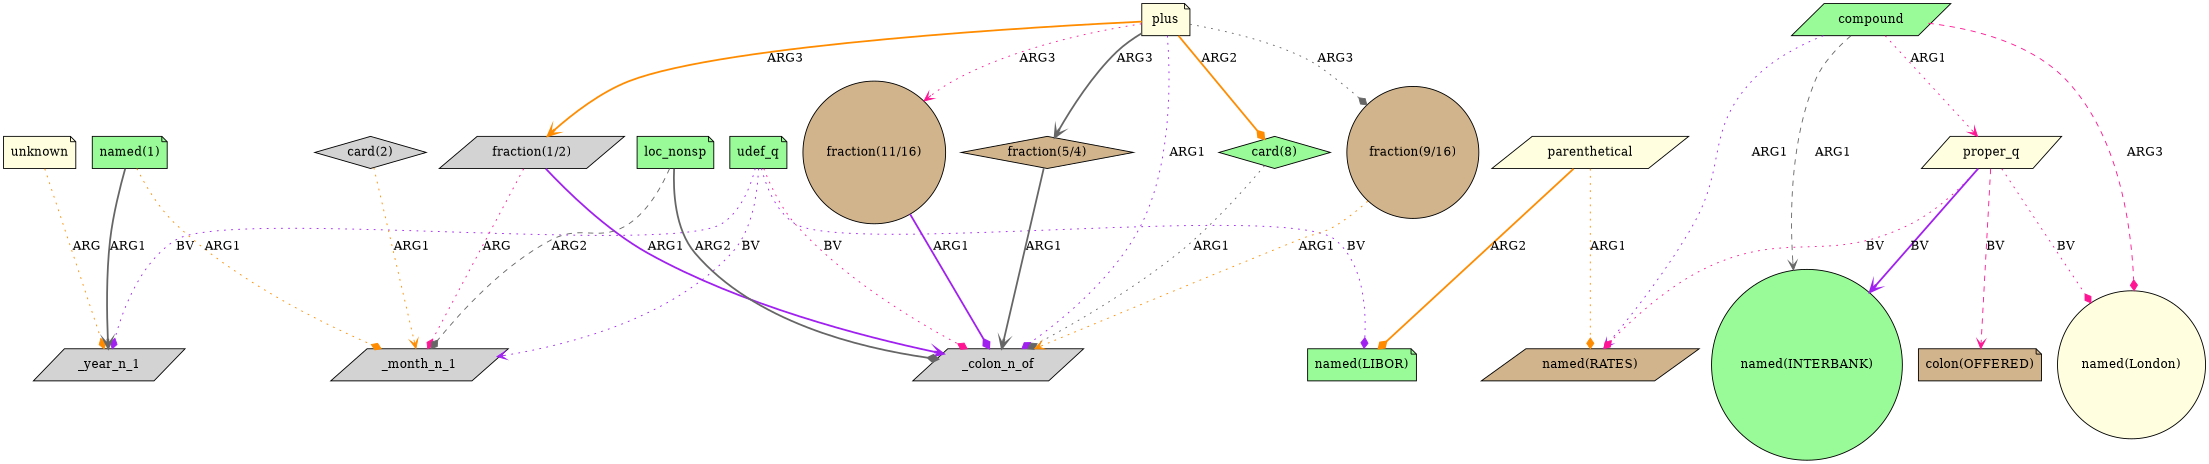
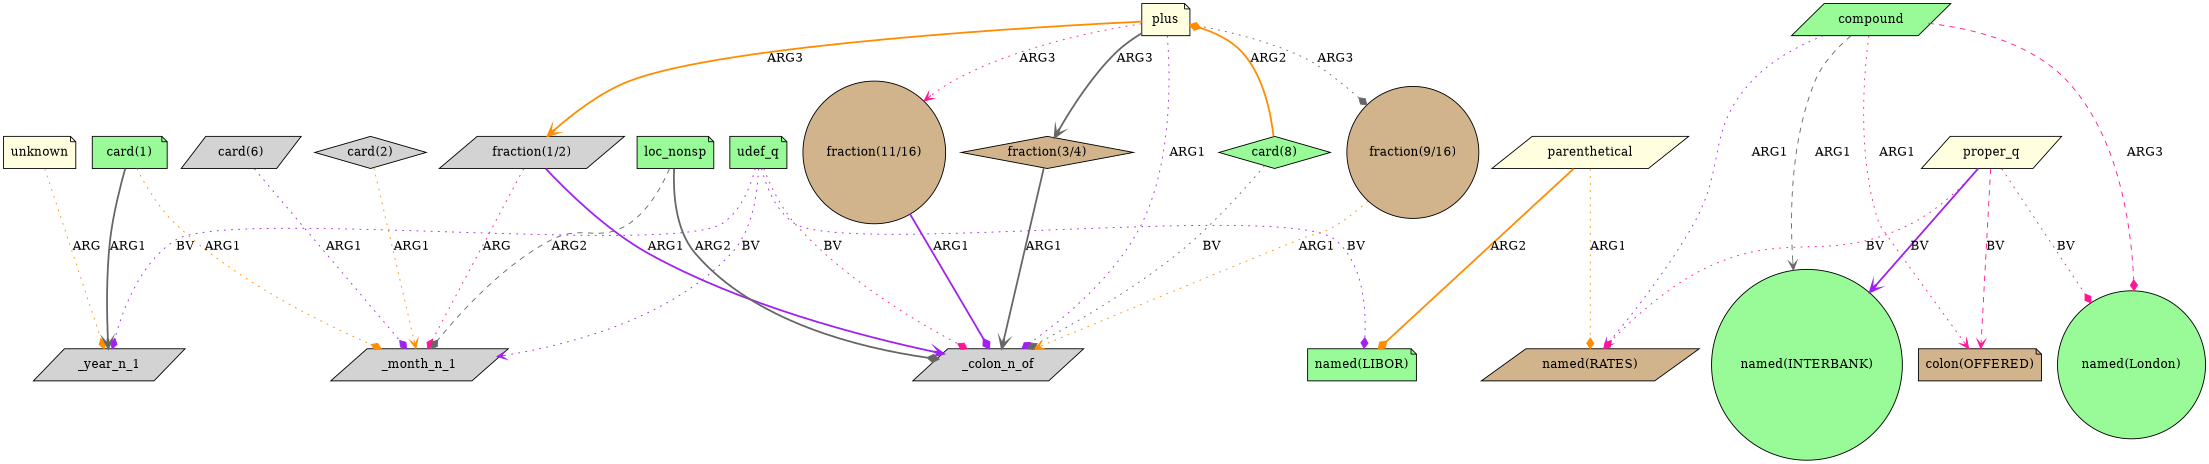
(1218, 83) -> (1254, 70)
(1928, 83) -> (1873, 202)
(130, 152) -> (130, 152)
none -> (241, 152)
(1047, 152) -> (1047, 152)
(1212, 246) -> (1212, 246)
(2132, 365) -> (2132, 365)
